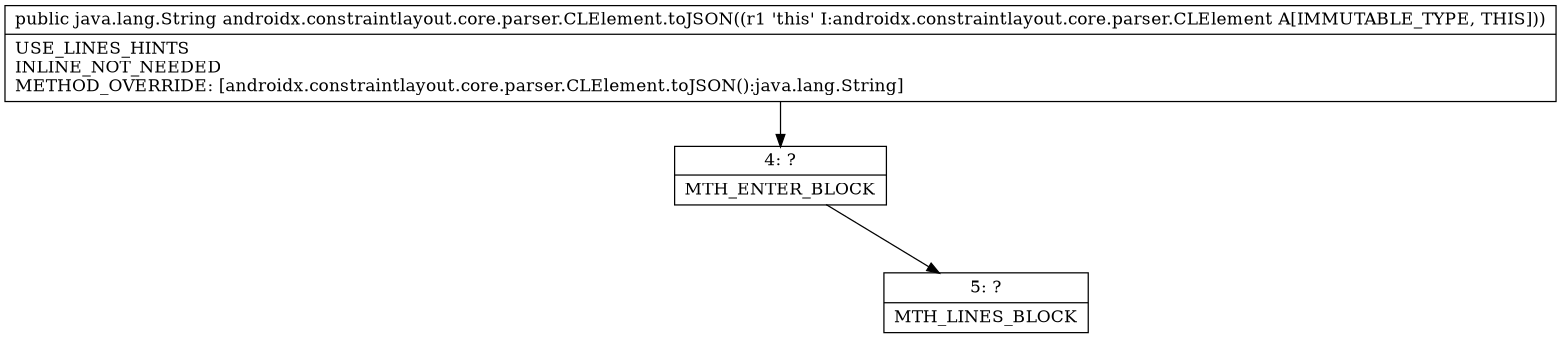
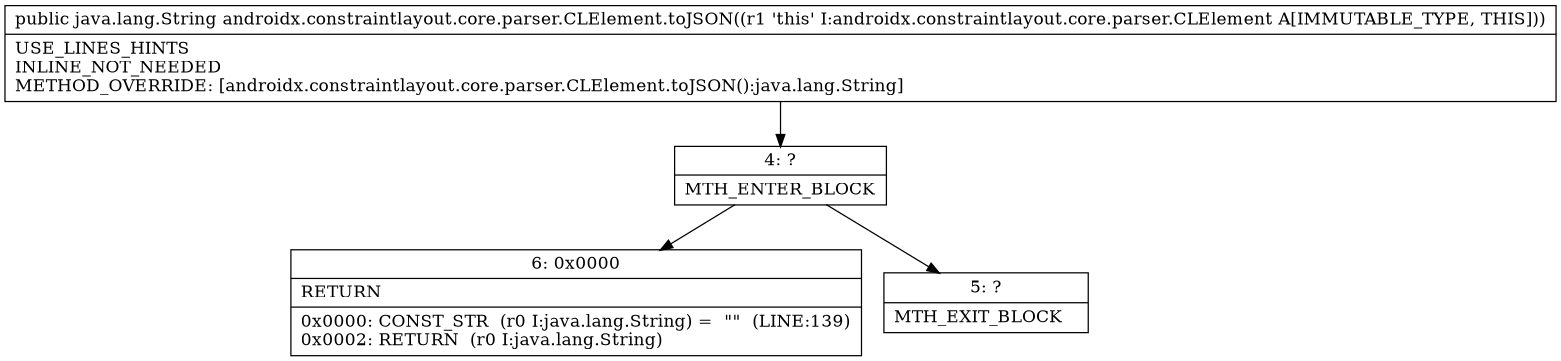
none -> (576, 303)
(986, 317) -> (979, 317)
